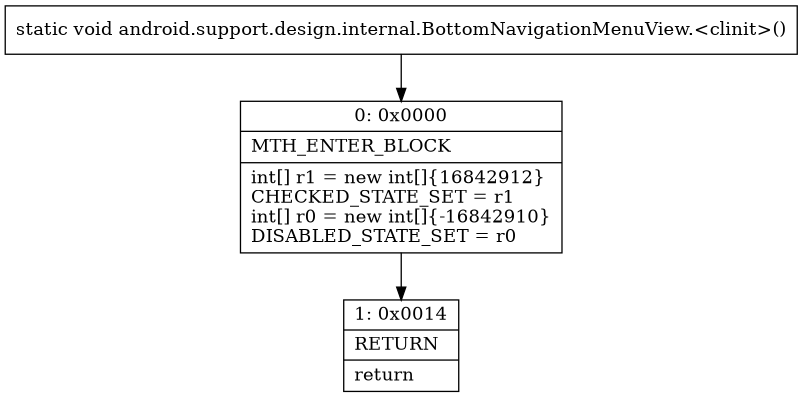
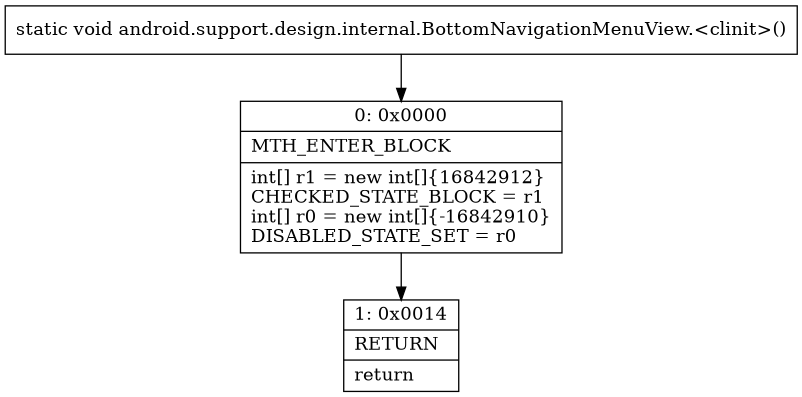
(383, 197) -> (398, 197)
